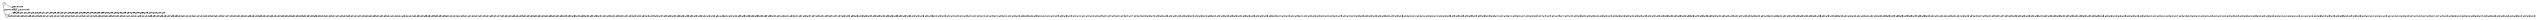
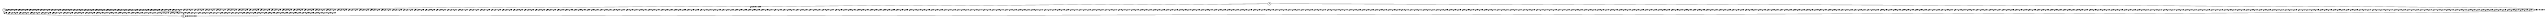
none -> (92, 15)
